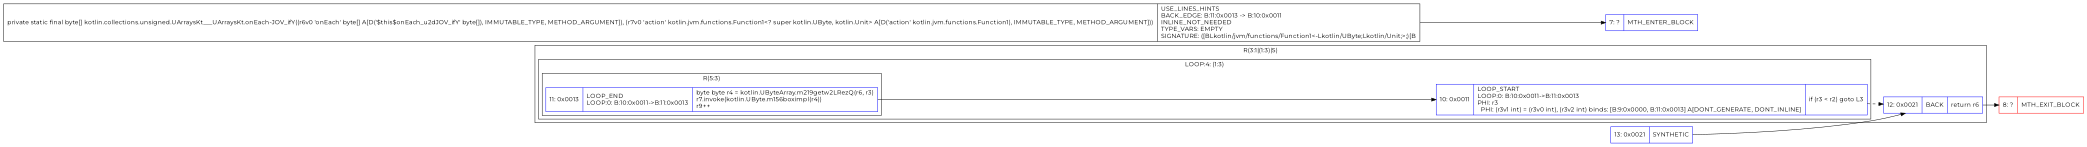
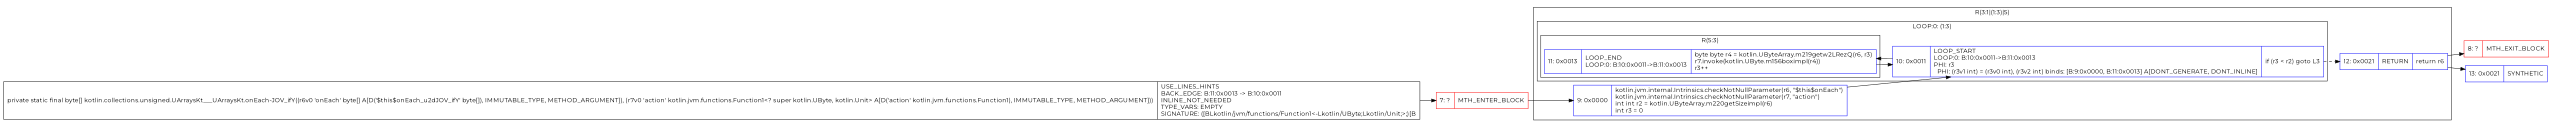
(1652, 23) -> (1482, 101)
none -> (1887, 59)
(1205, 65) -> (1932, 26)
none -> (1710, 101)
(1935, 105) -> (2395, 61)
(703, 106) -> (1702, 68)
(1797, 129) -> (2454, 68)
